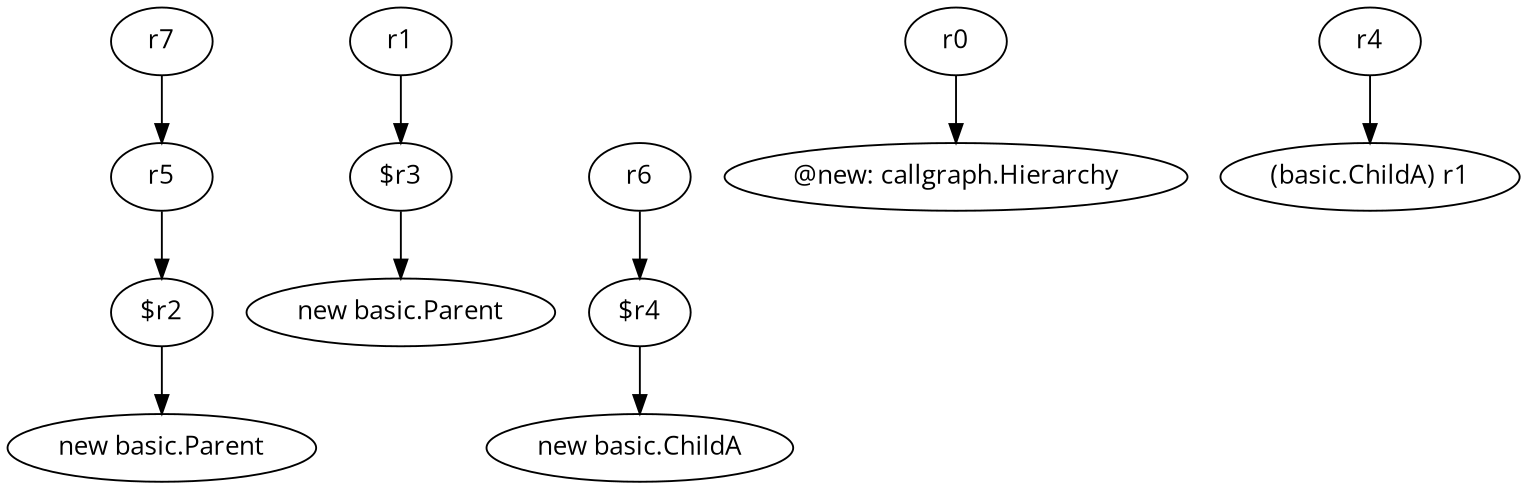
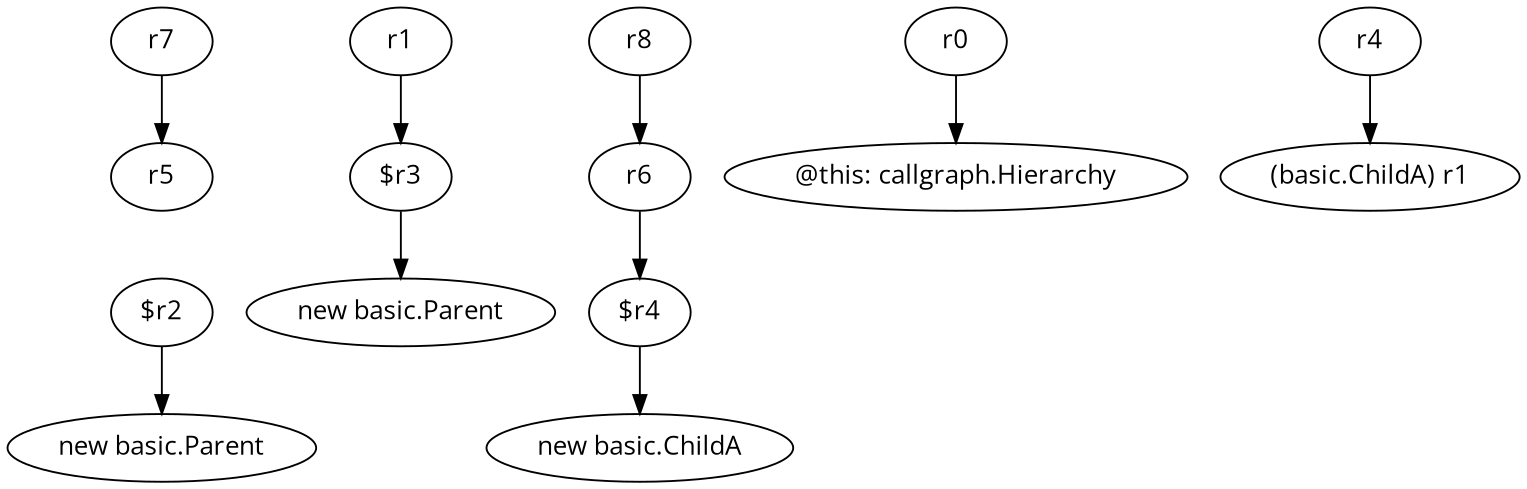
none -> (640, 41)
(956, 177) -> (956, 177)
(162, 235) -> none
